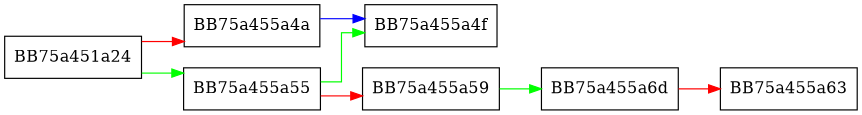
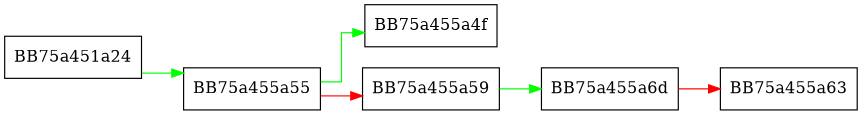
(252, 26) -> none
